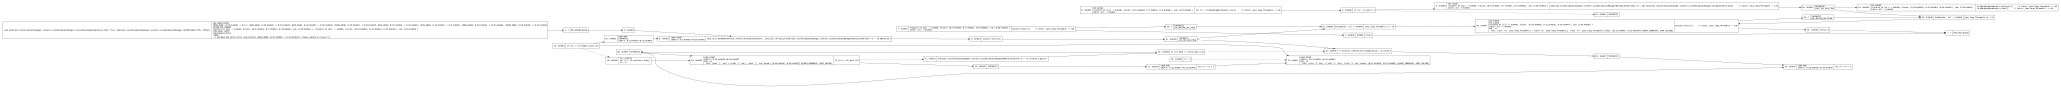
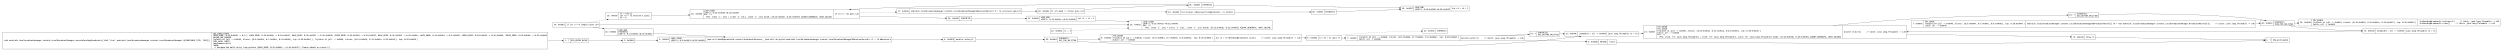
(1405, 10) -> (1343, 38)
(1876, 17) -> (2182, 14)
(1265, 43) -> (1088, 39)
